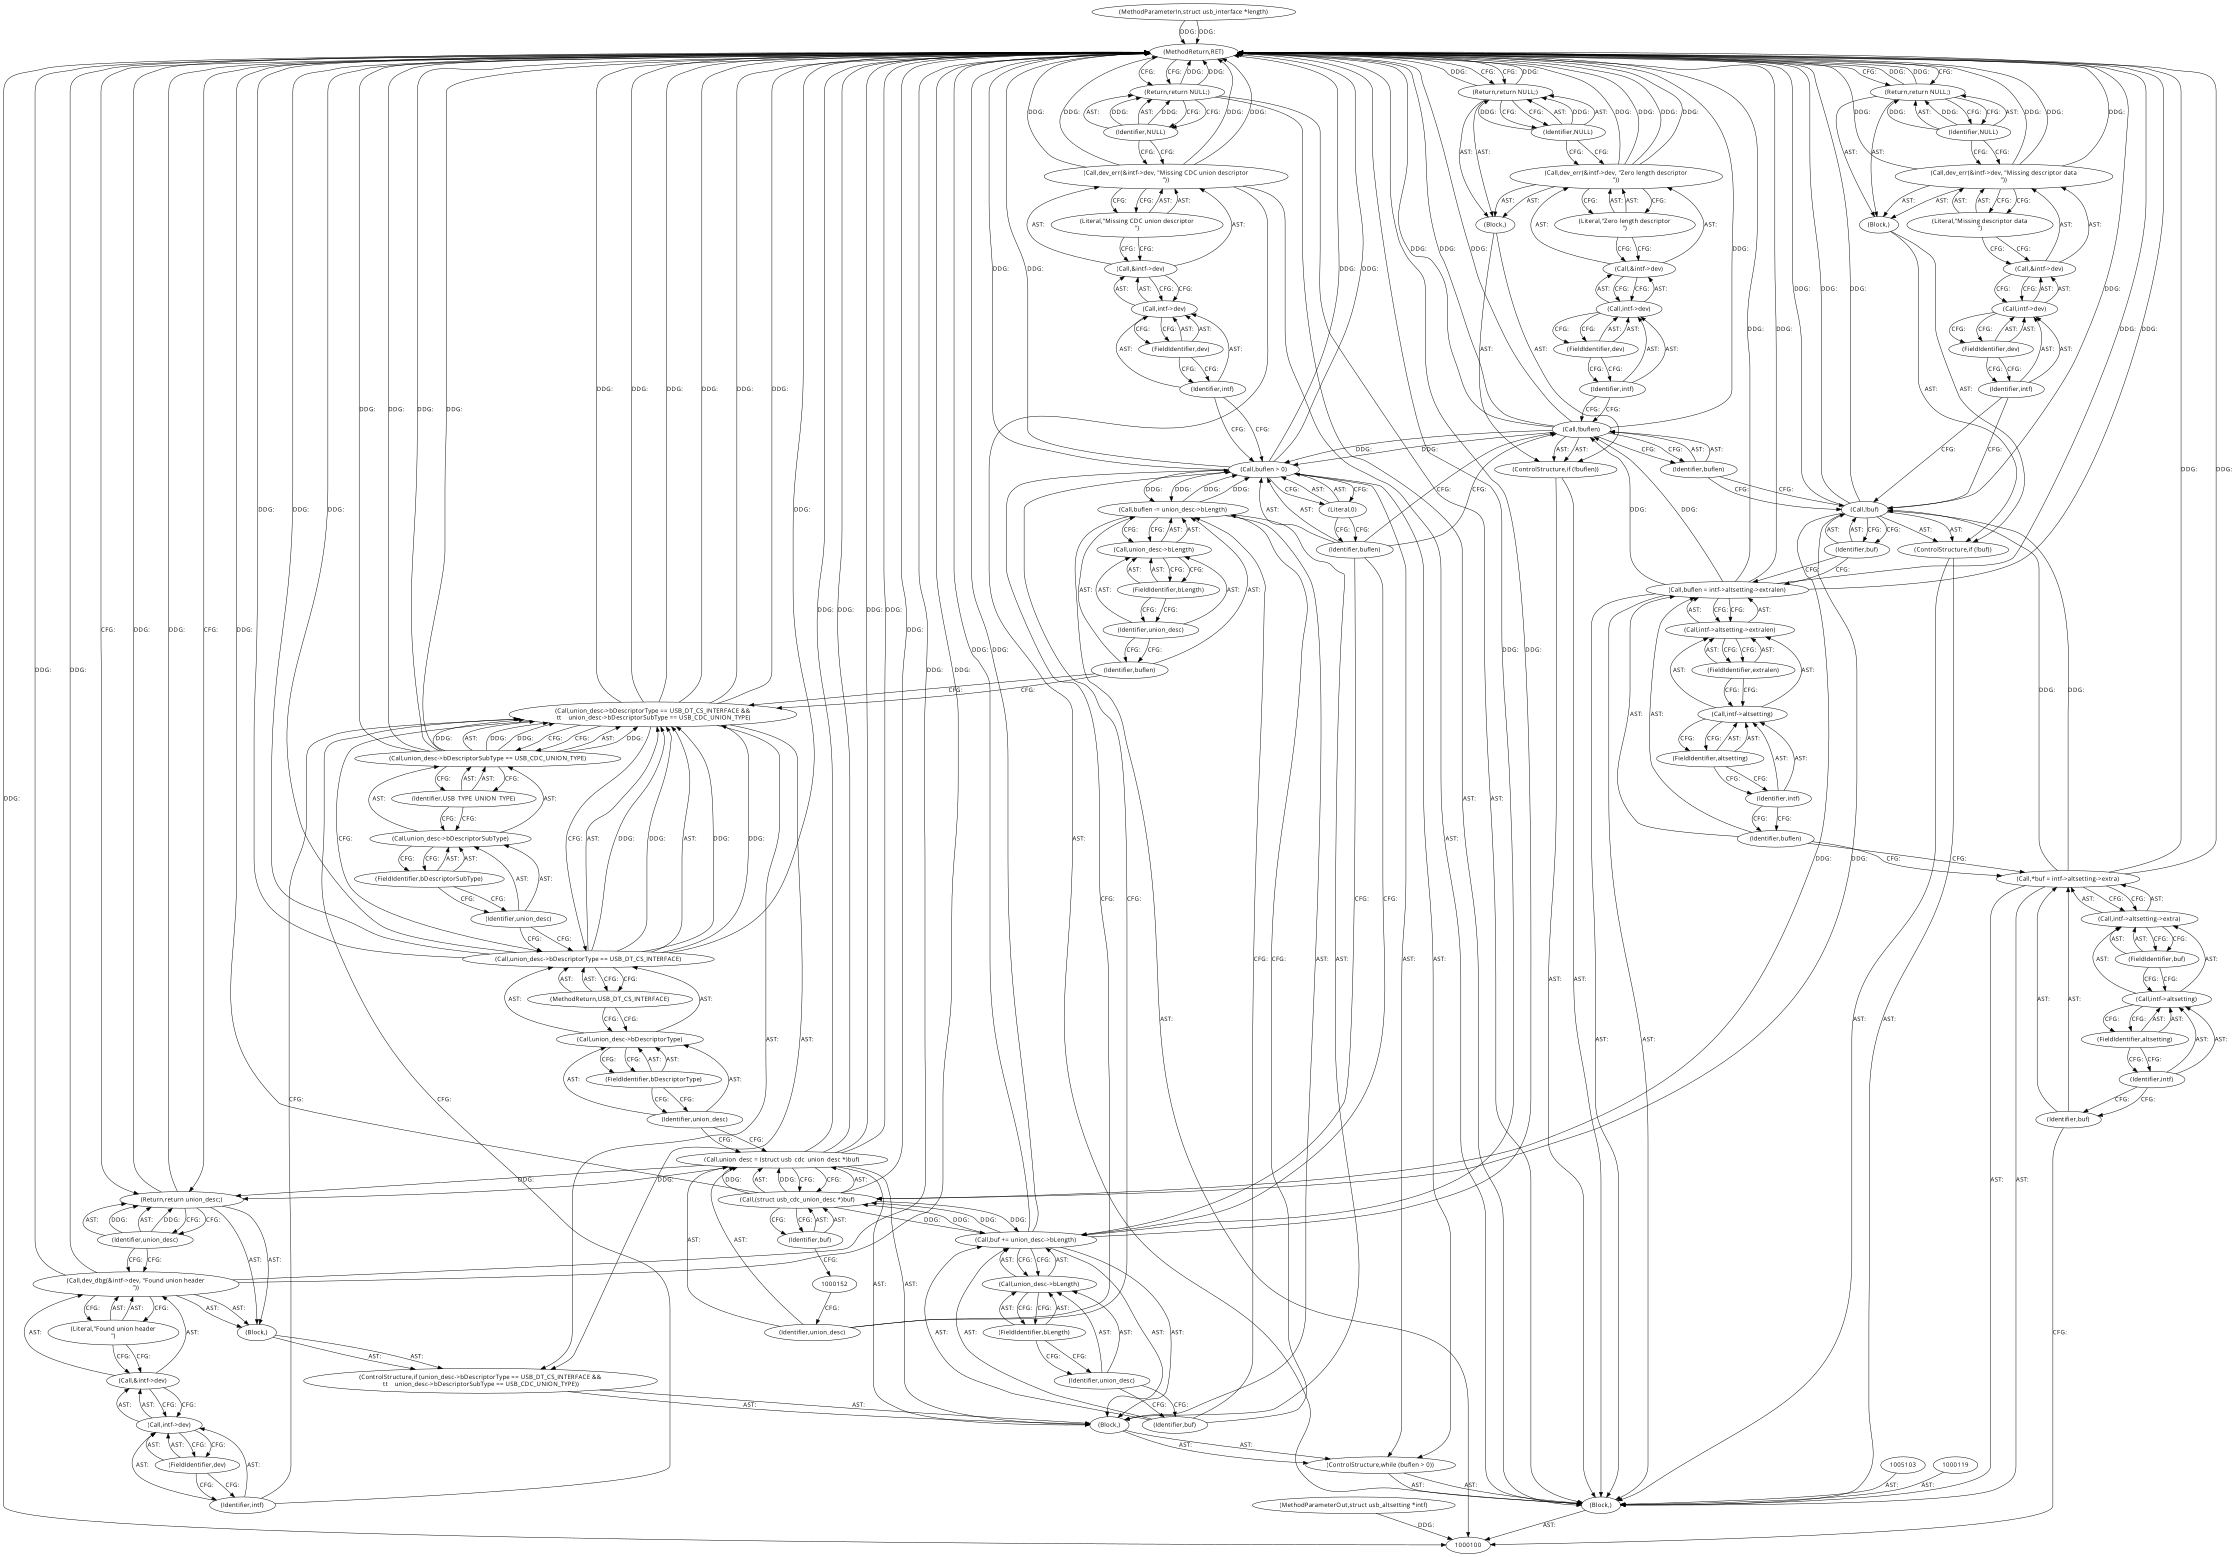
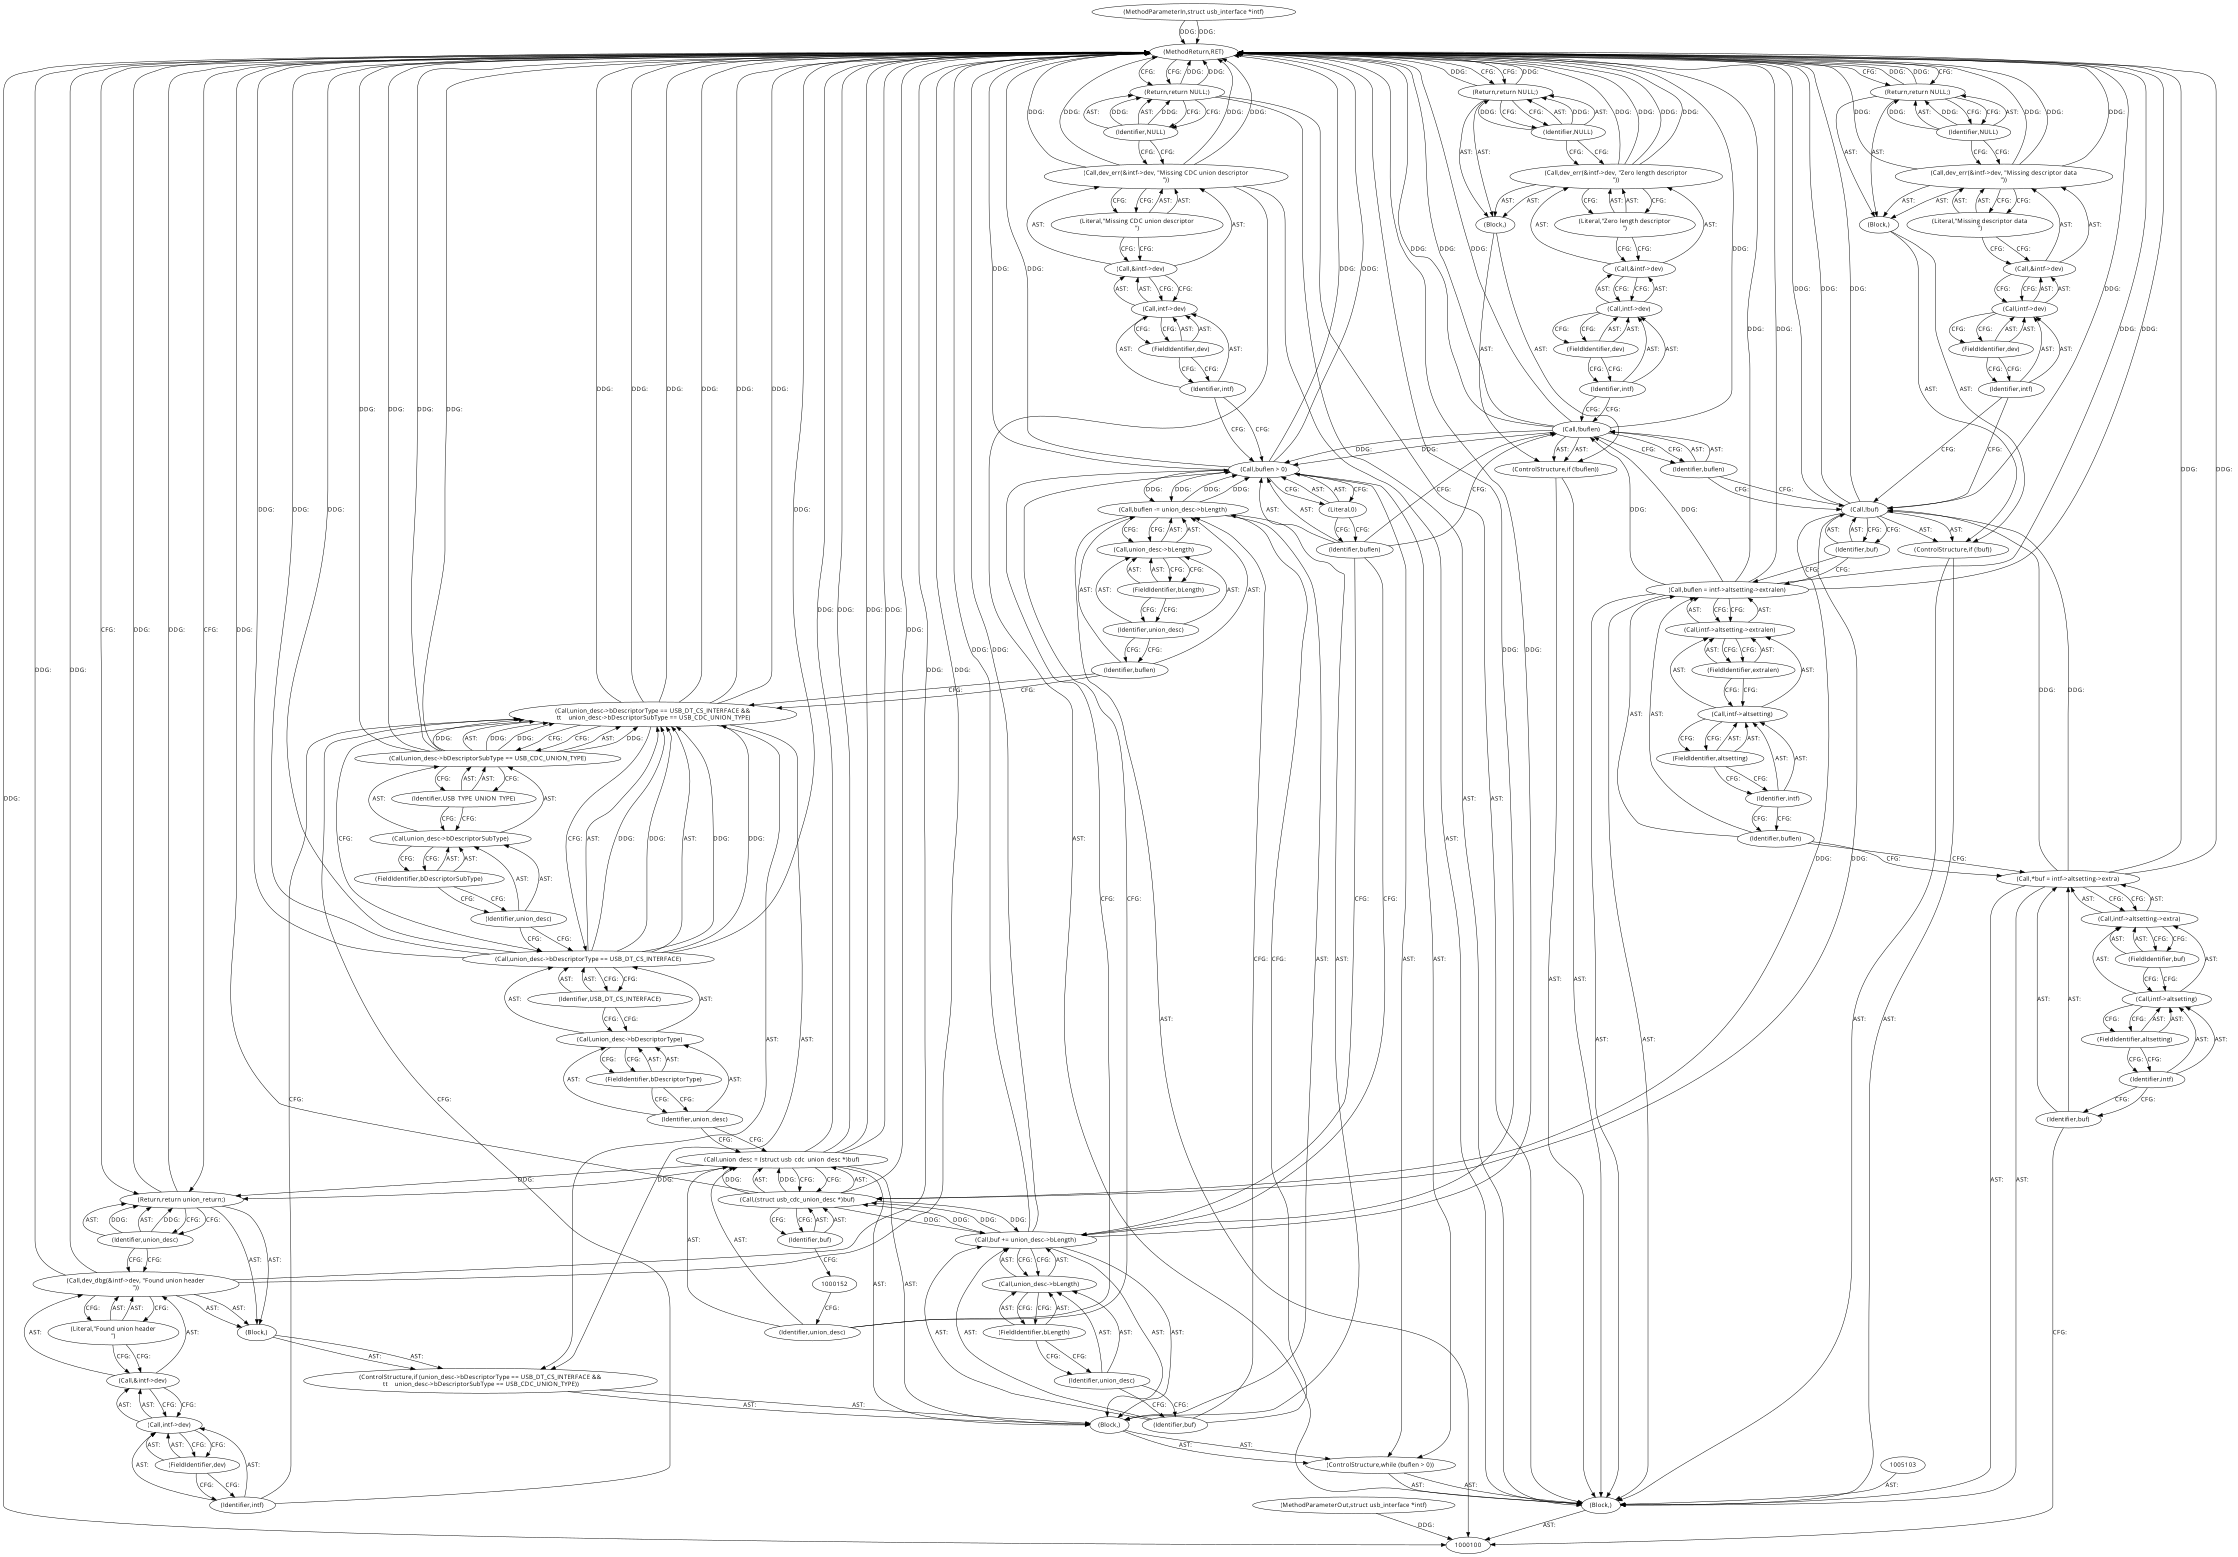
(1194, 12) -> (1194, 12)
(610, 999) -> (610, 999)
(182, 1200) -> (182, 1200)
(1956, 1465) -> none
(1354, 1505) -> (1354, 1505)
